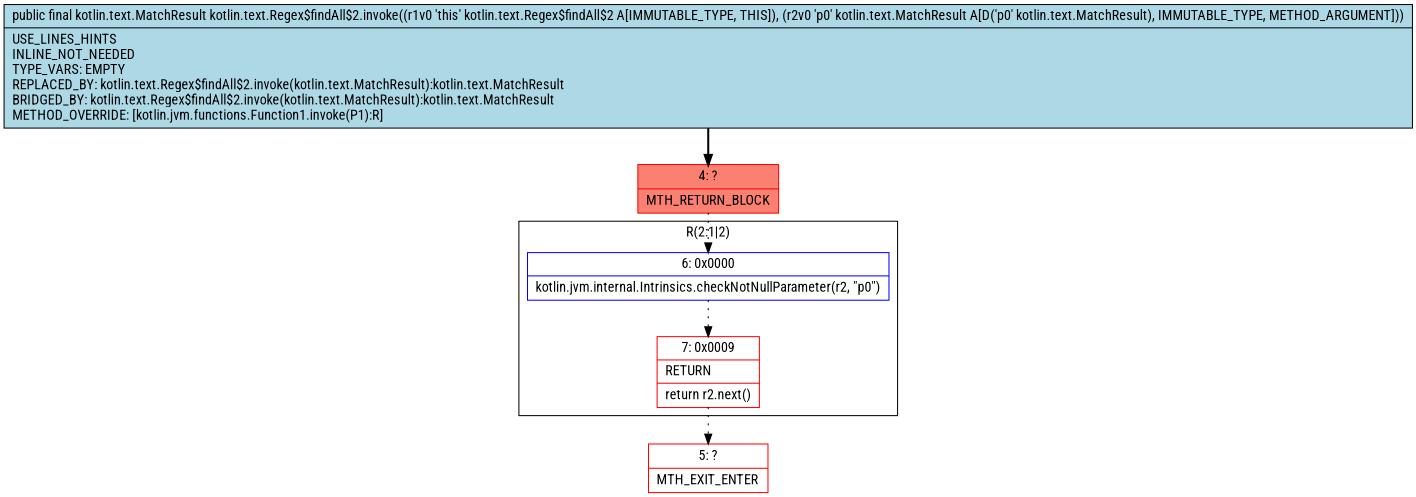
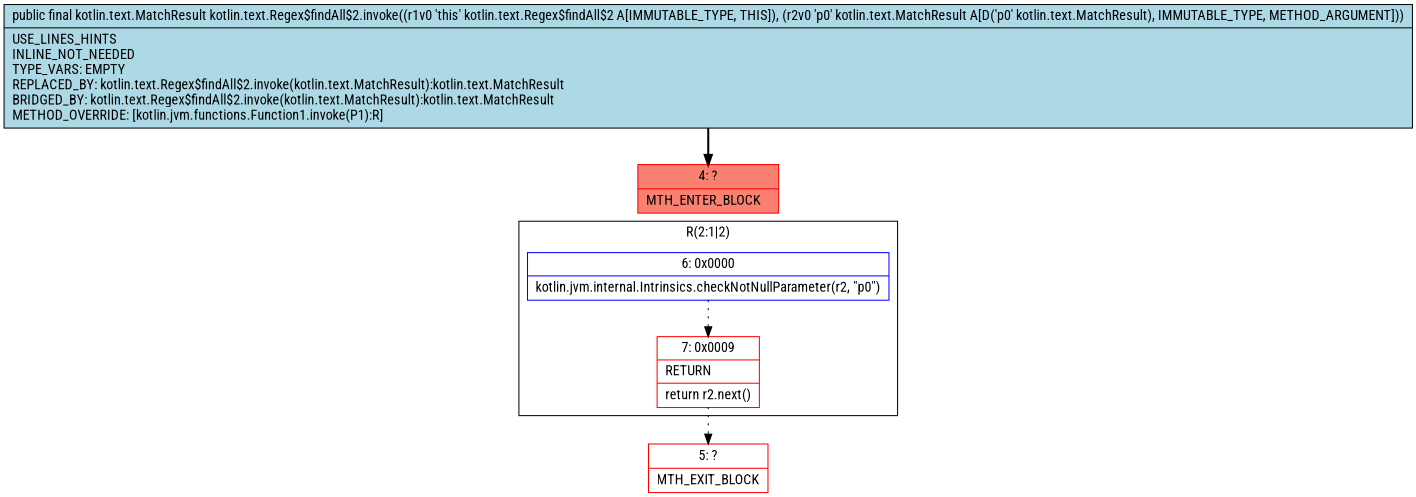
(708, 200) -> (704, 200)
(708, 228) -> none
(708, 480) -> (708, 480)
